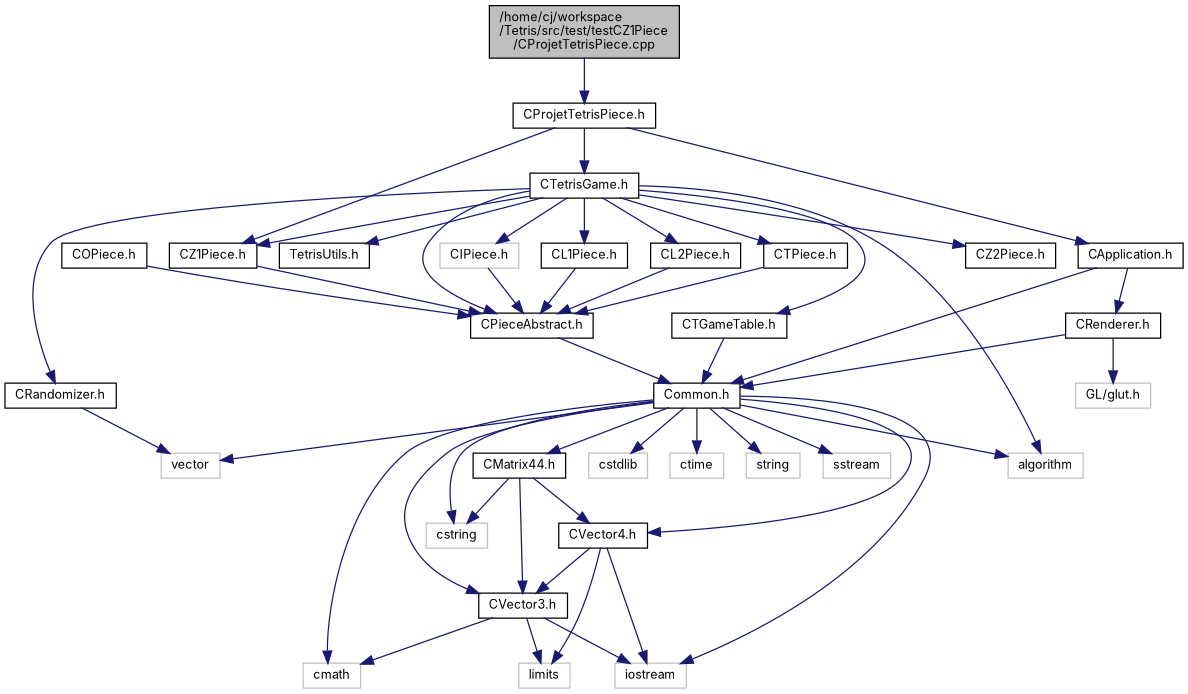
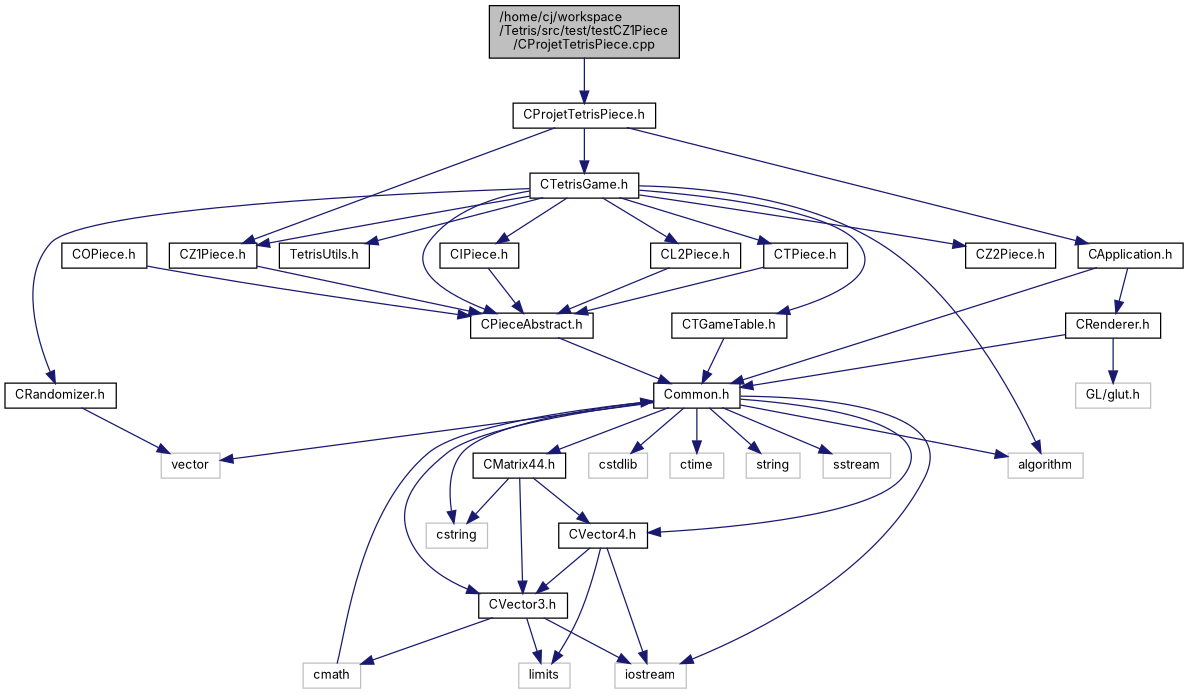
(479, 256) -> (479, 256)
(584, 256) -> none
(422, 444) -> (423, 458)
